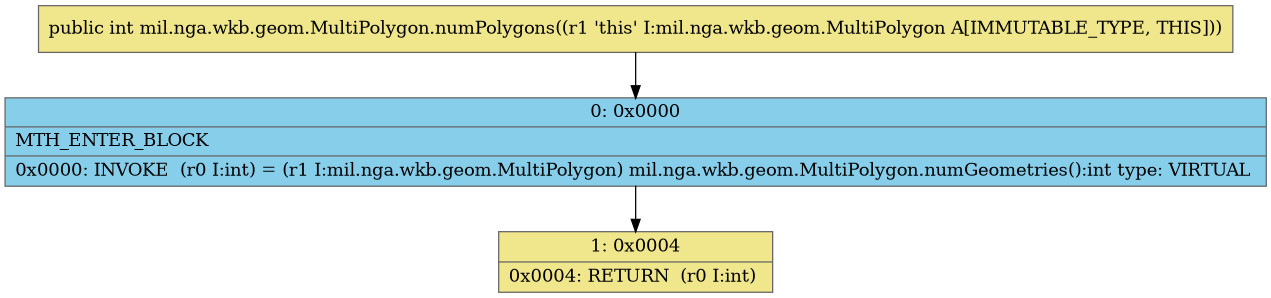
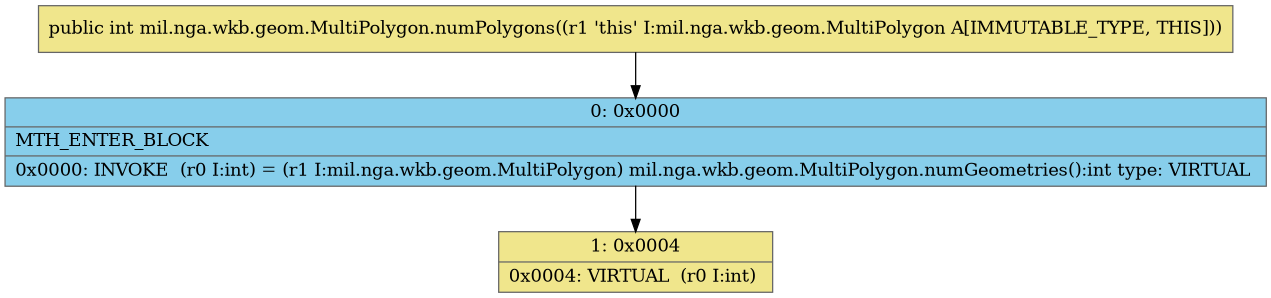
(636, 276) -> (636, 276)
